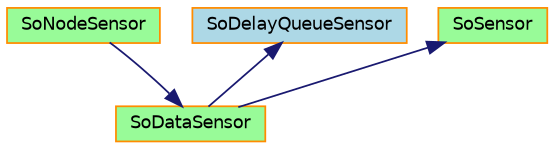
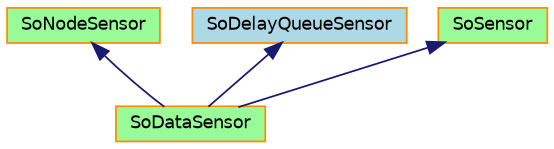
(140, 67) -> (134, 82)
